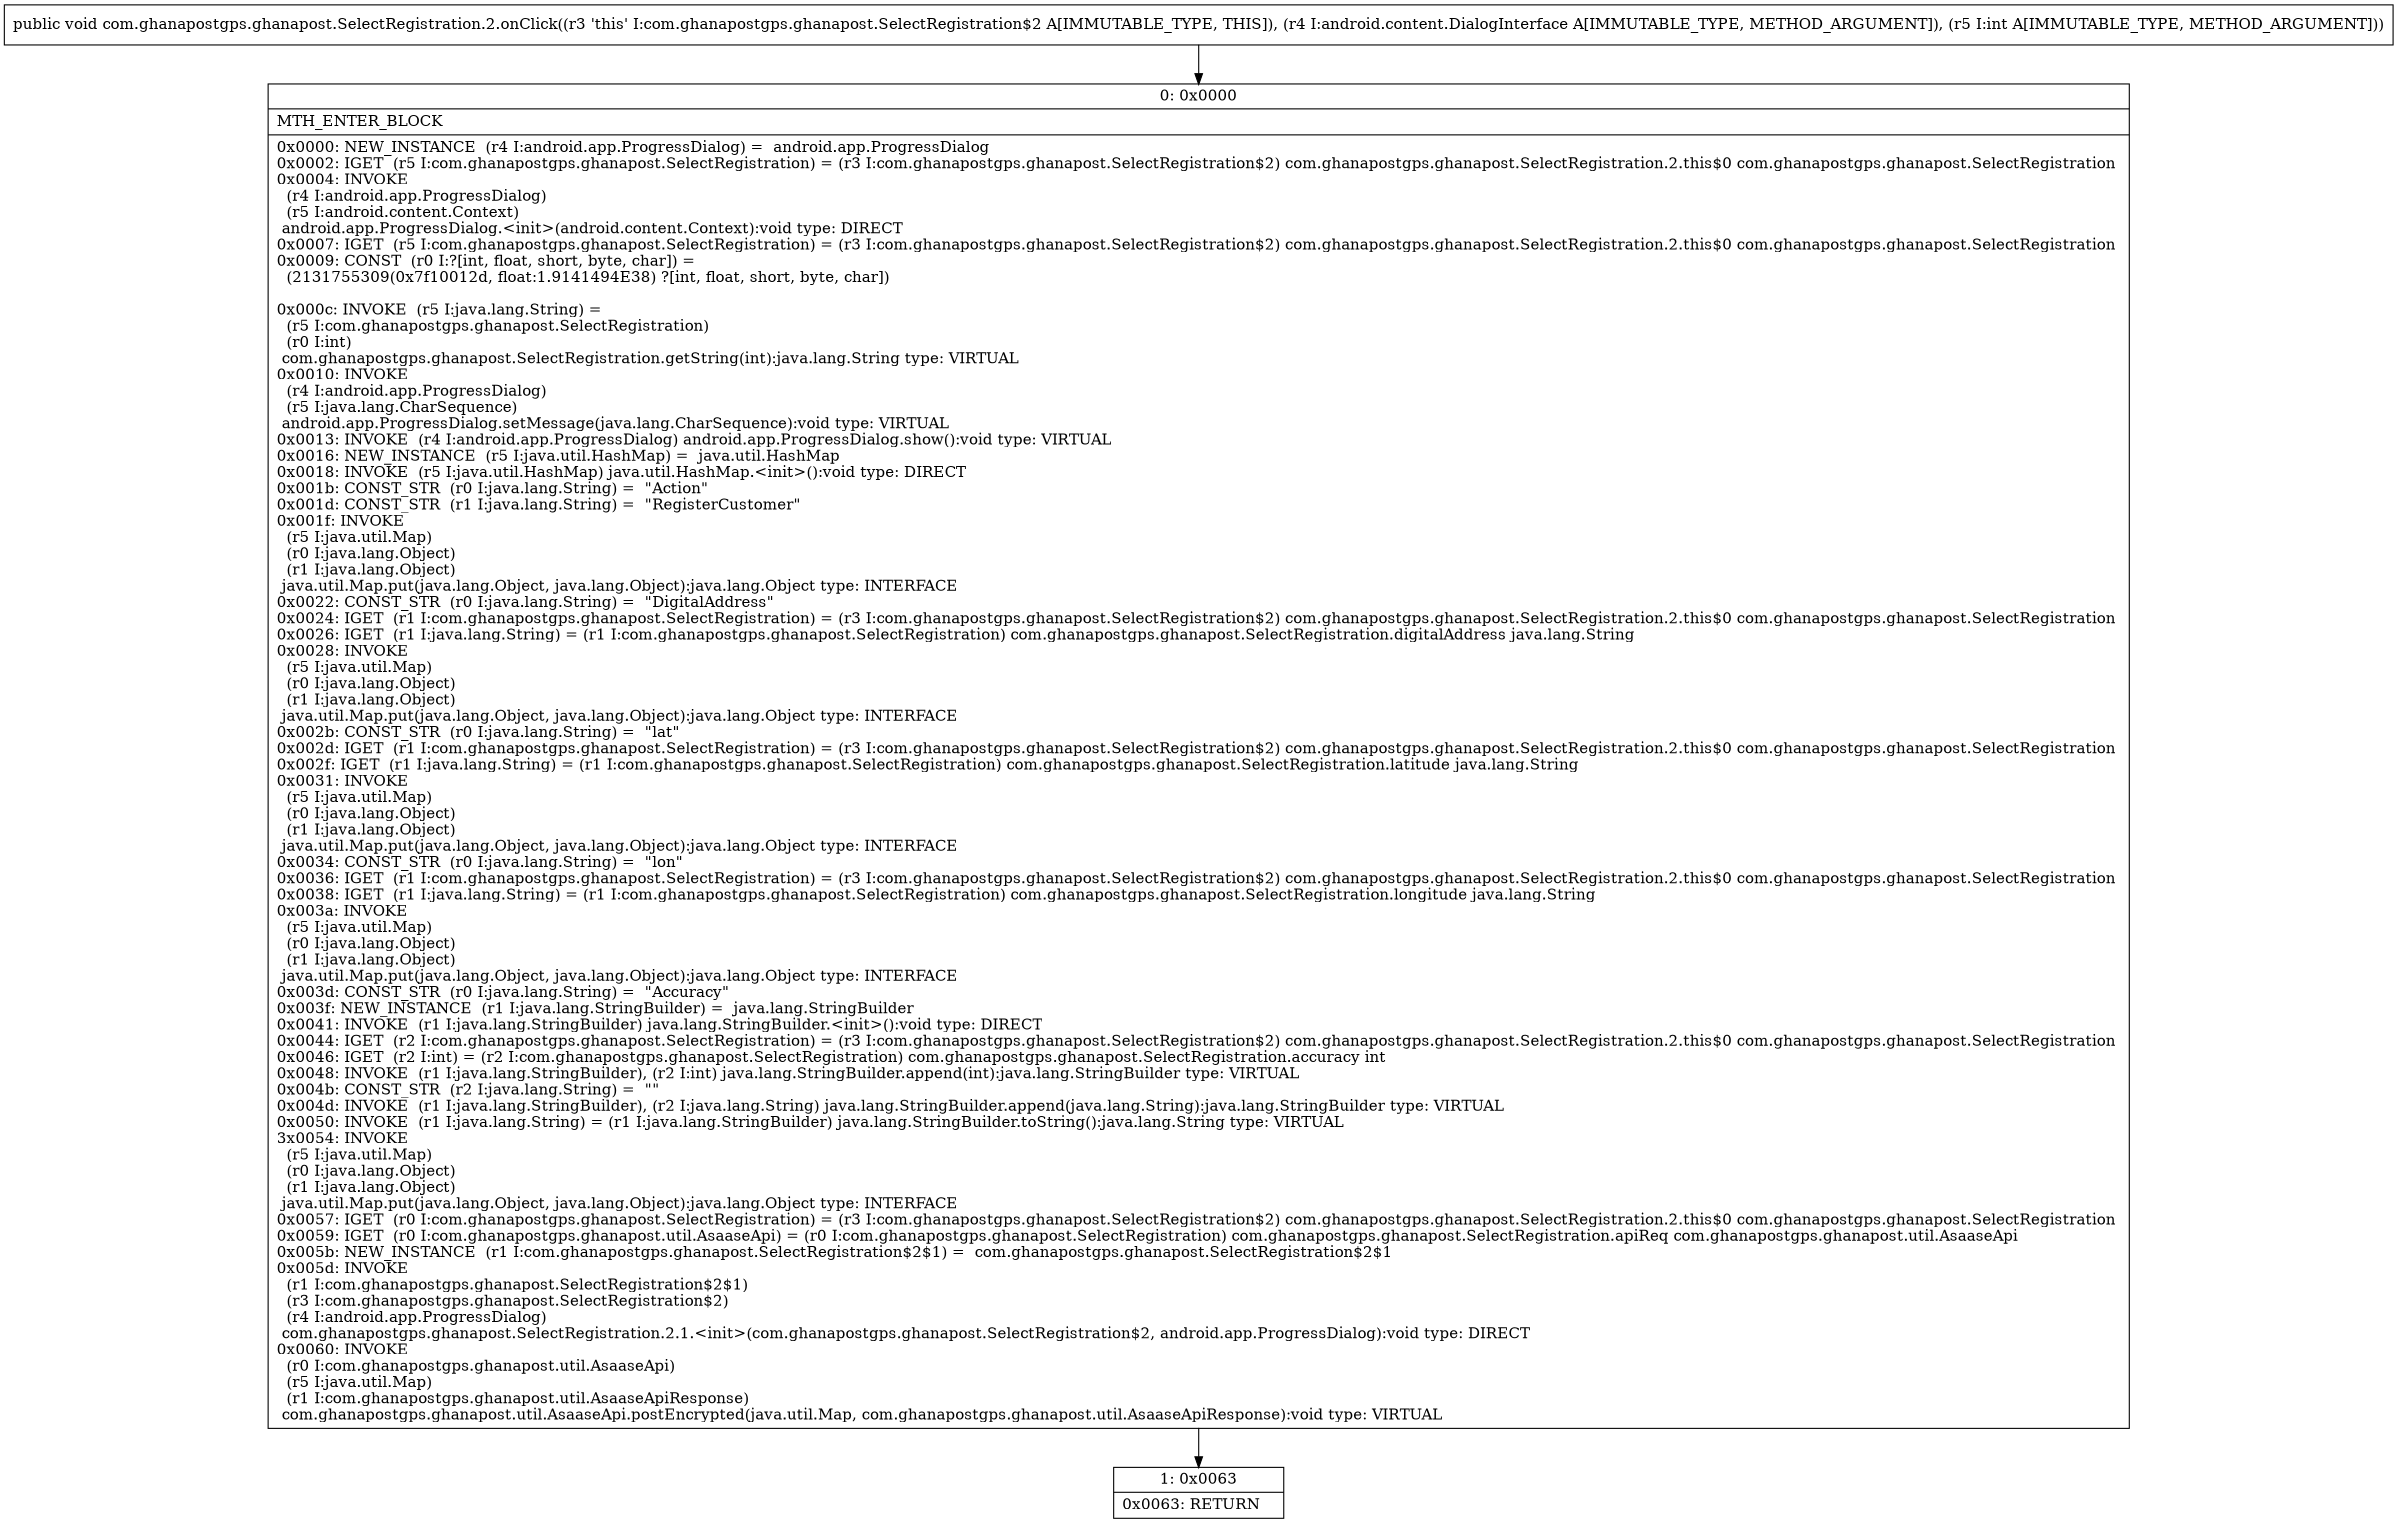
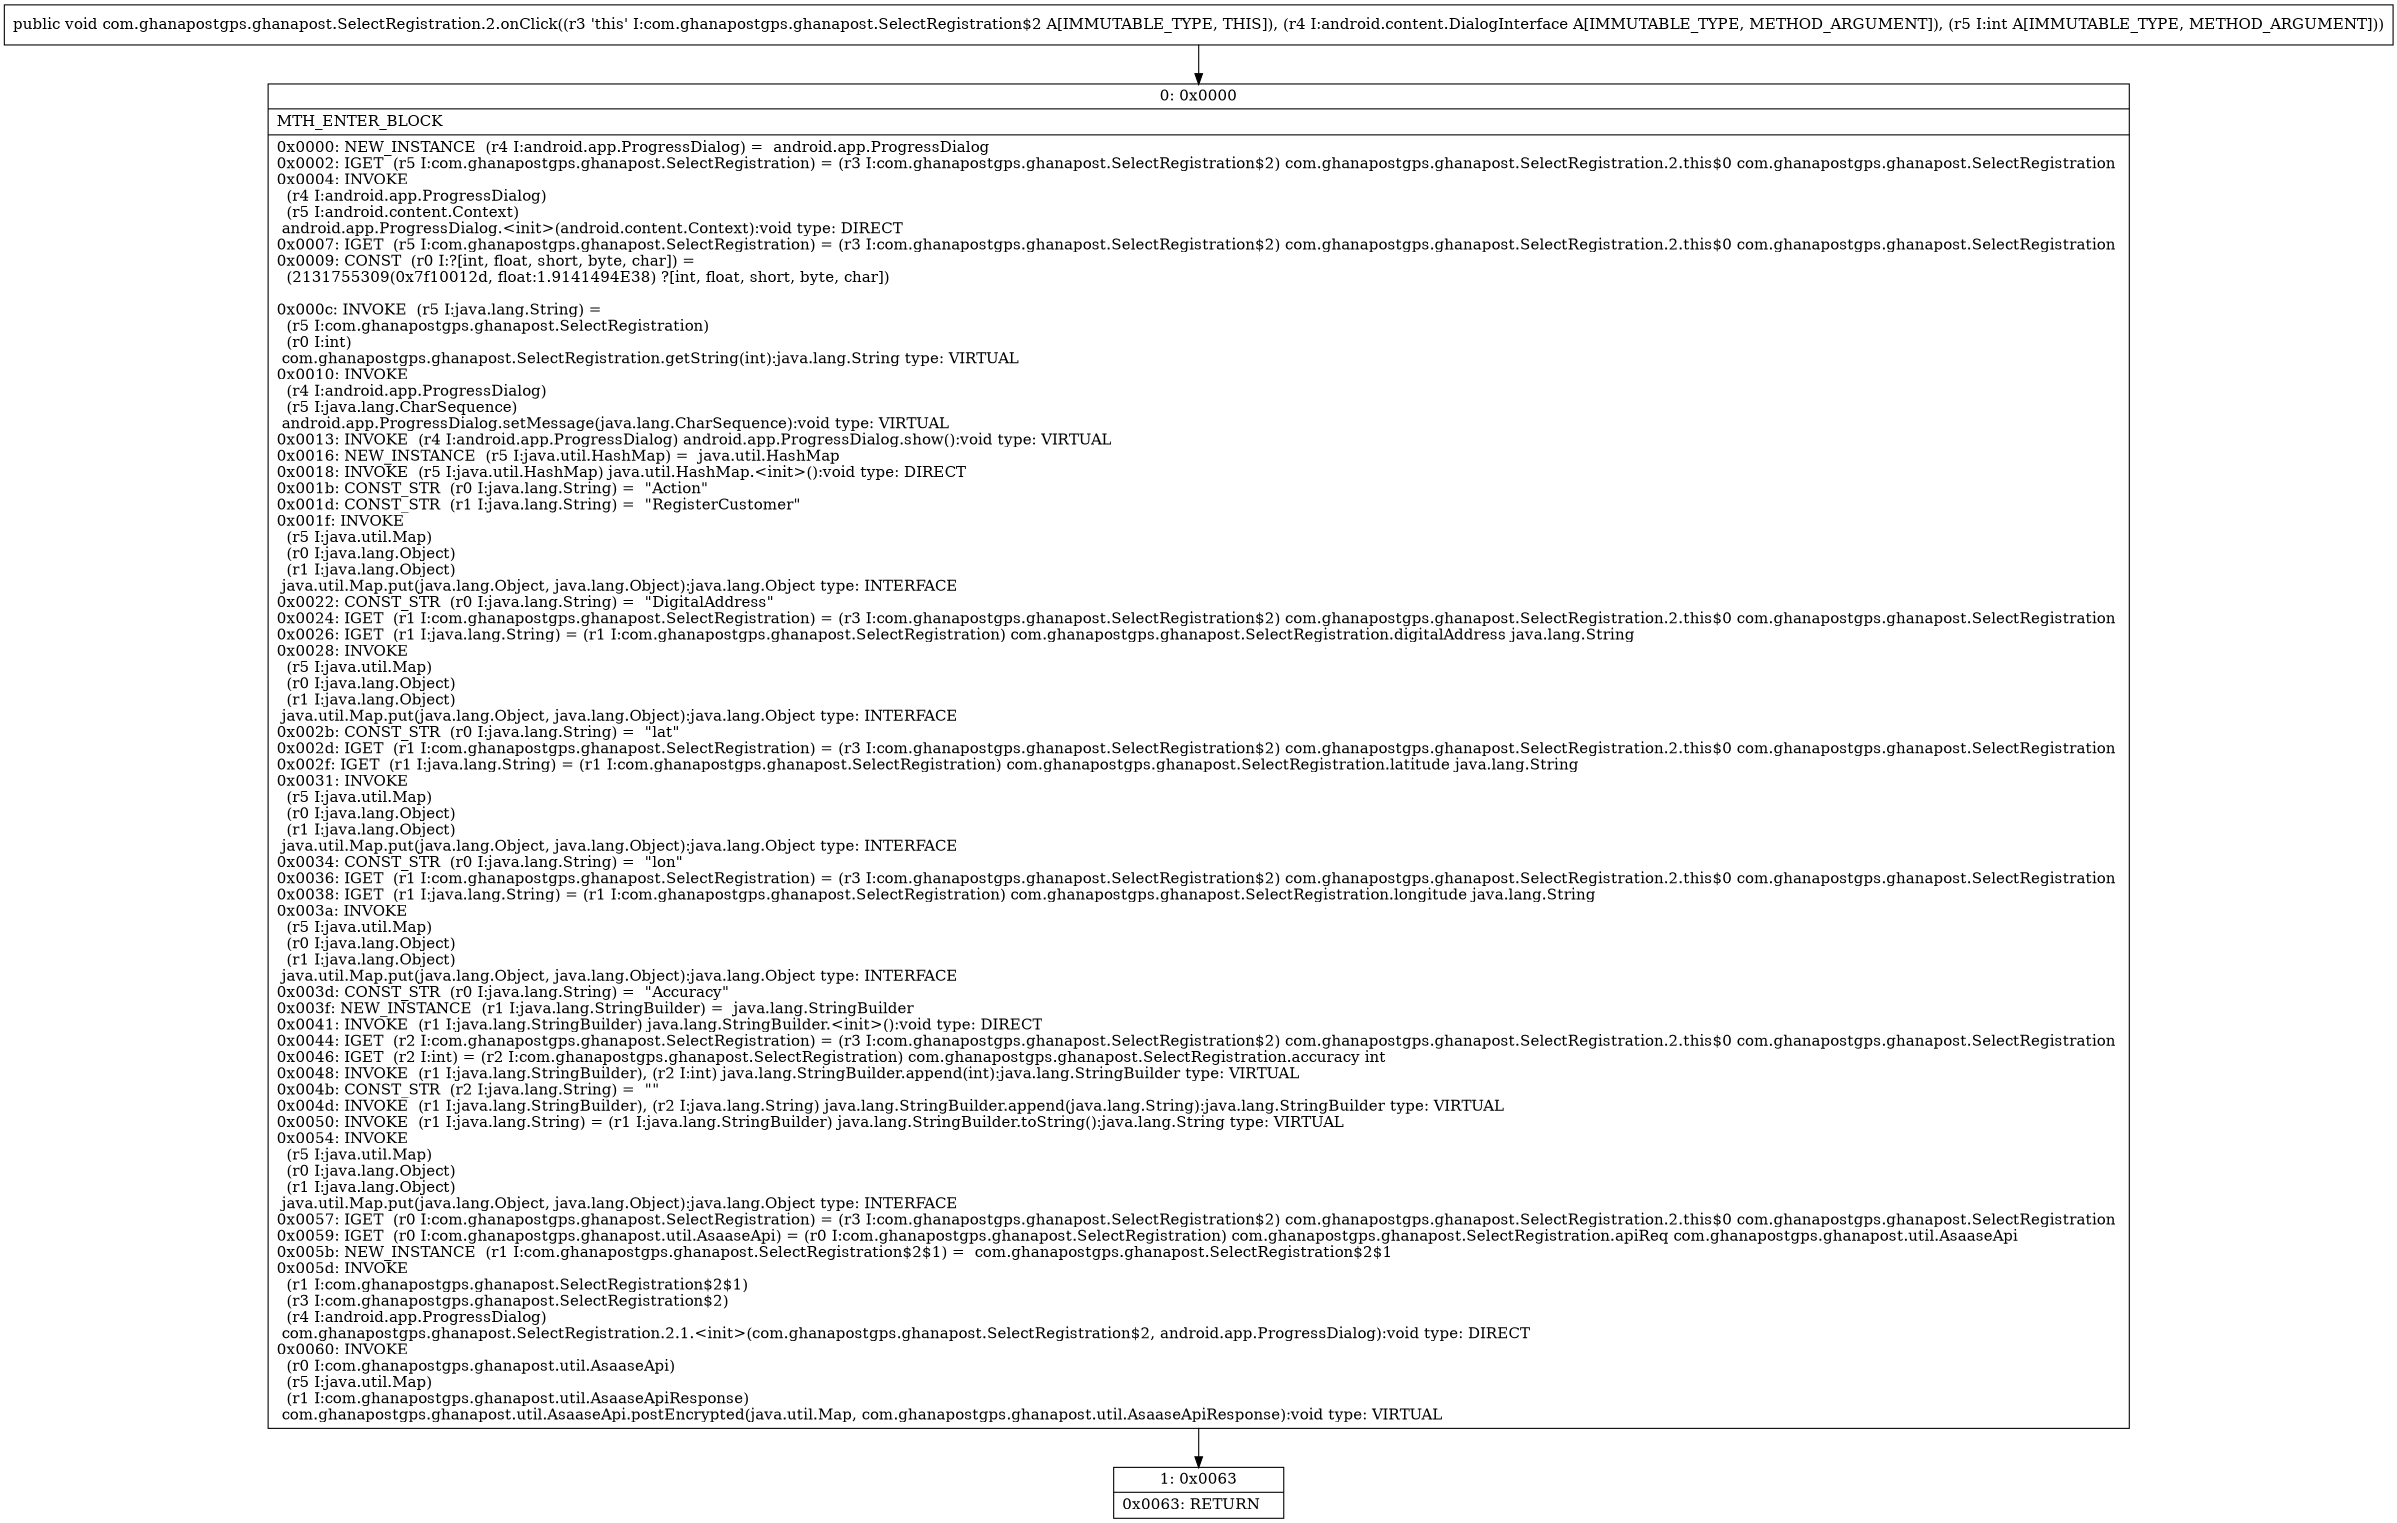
(348, 1139) -> (348, 1139)
